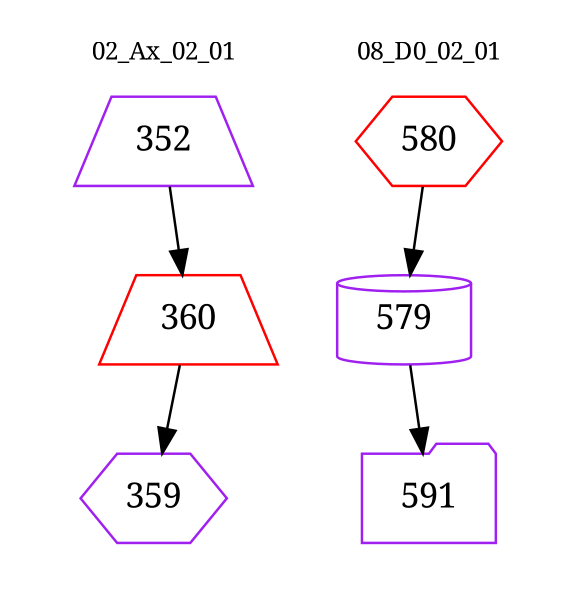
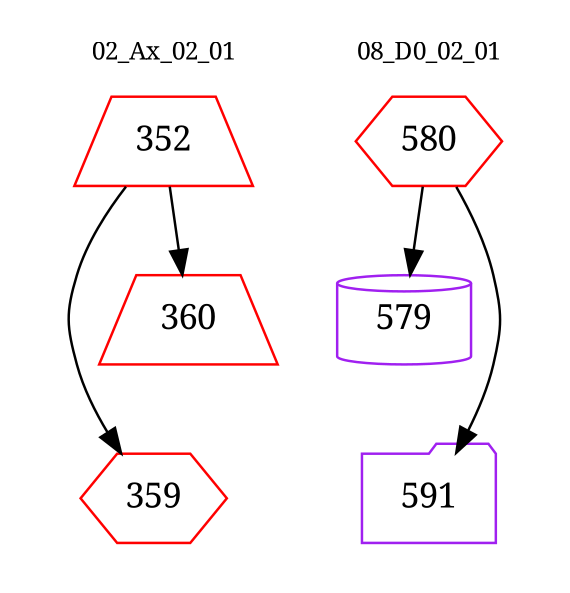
(164, 141) -> (164, 141)
(173, 397) -> (70, 306)
(415, 397) -> (499, 307)
(154, 498) -> (154, 498)
